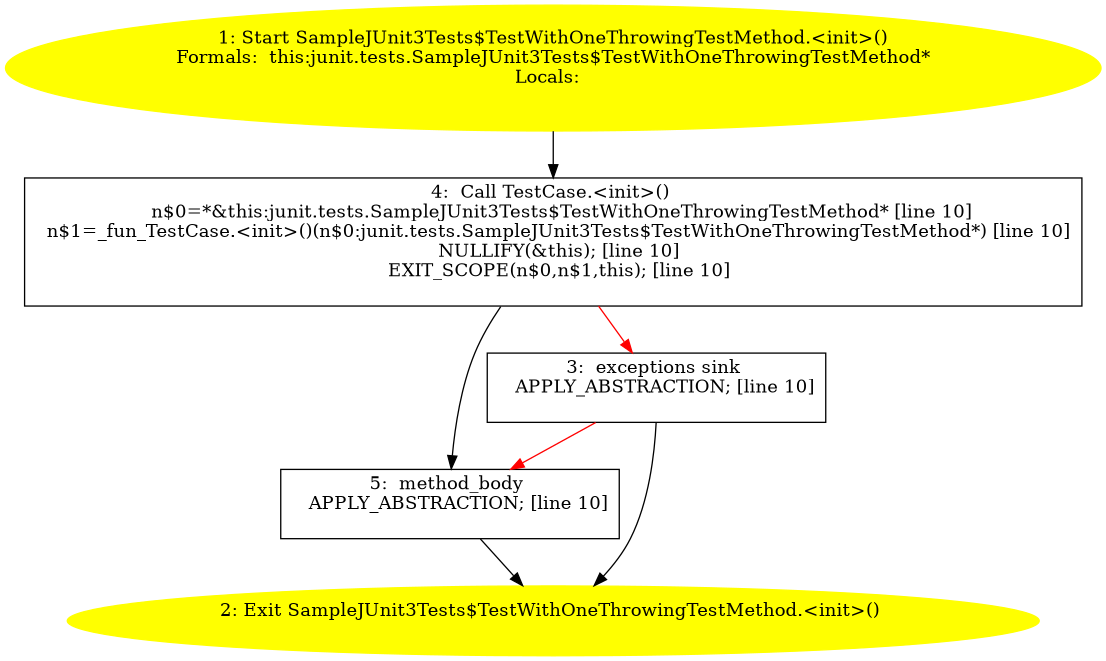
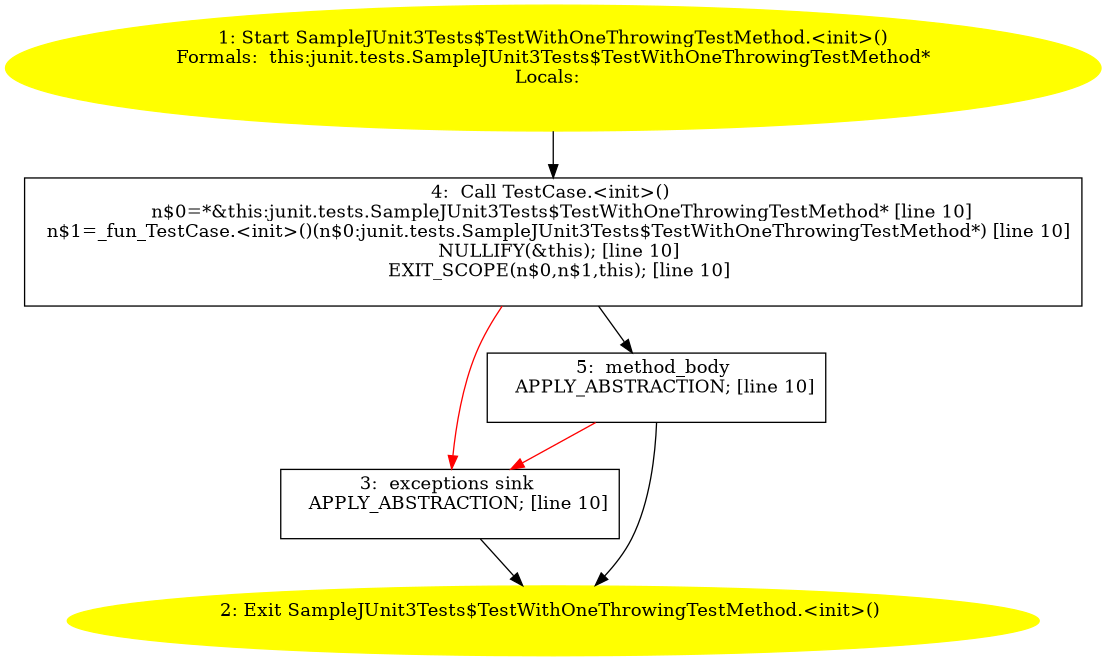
(559, 443) -> (559, 443)
